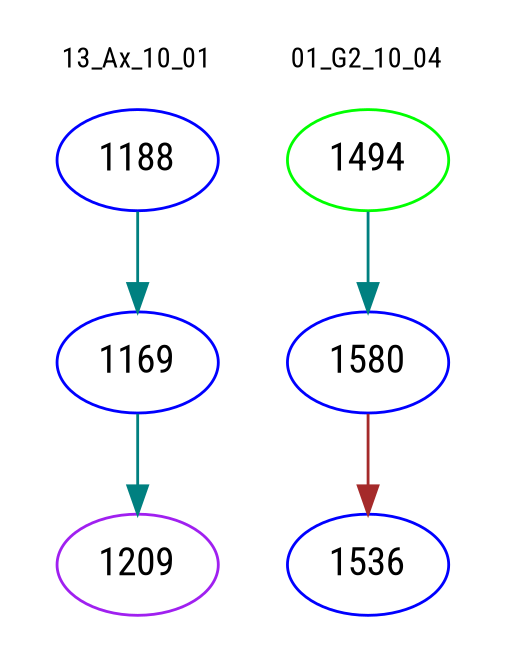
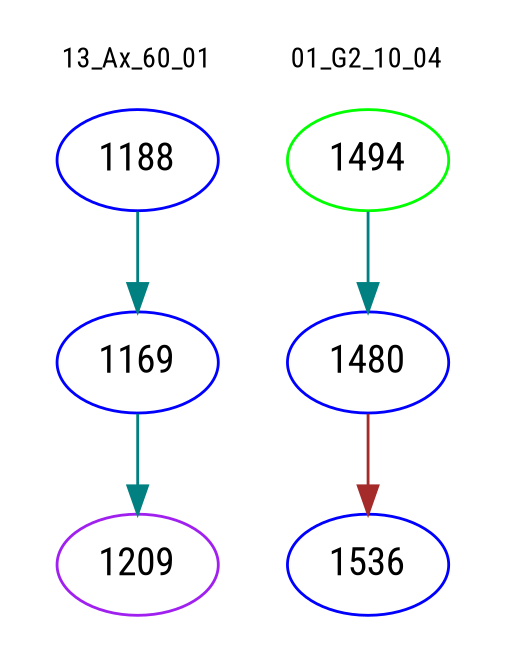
(138, 60) -> (138, 60)
(368, 362) -> (368, 362)
